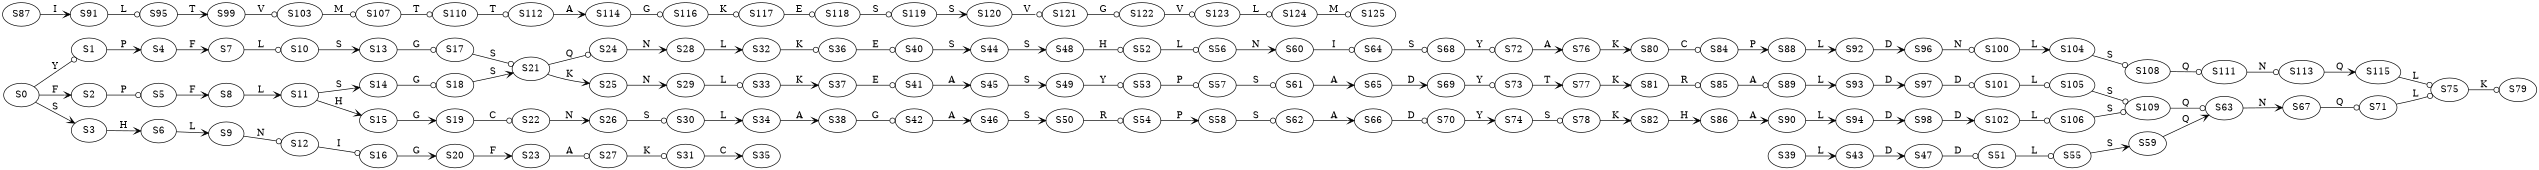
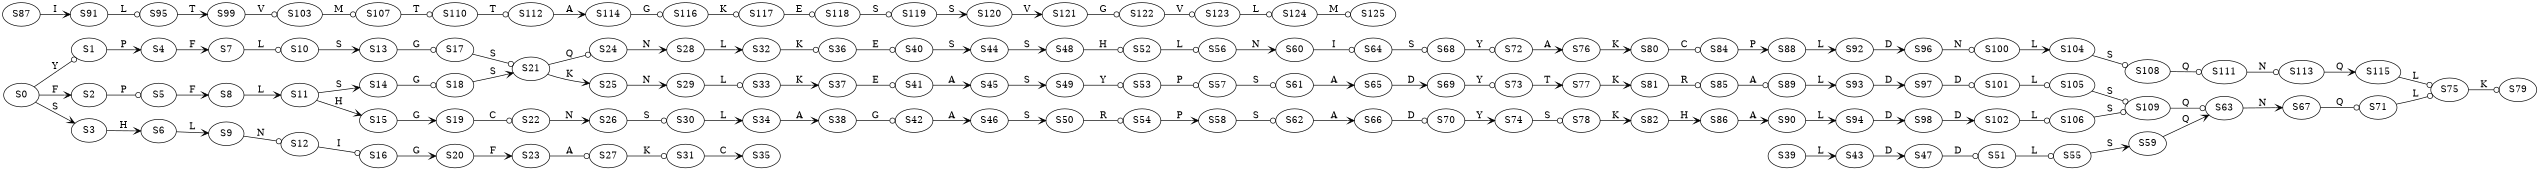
(1024, 14) -> (1024, 14)
